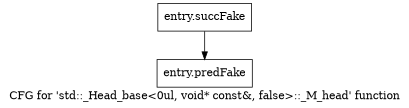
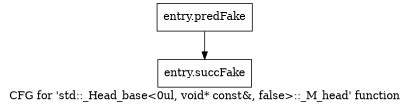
(205, 42) -> (205, 42)
